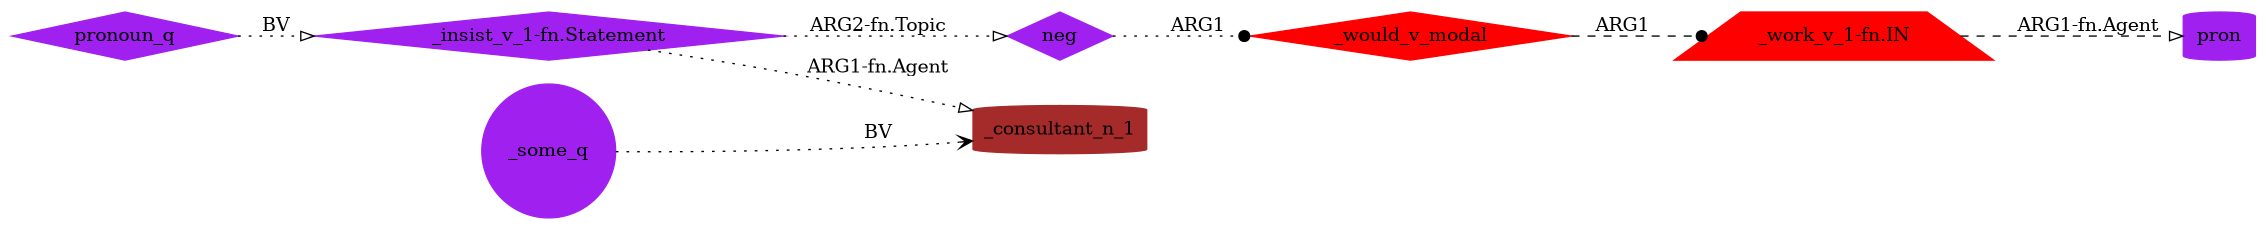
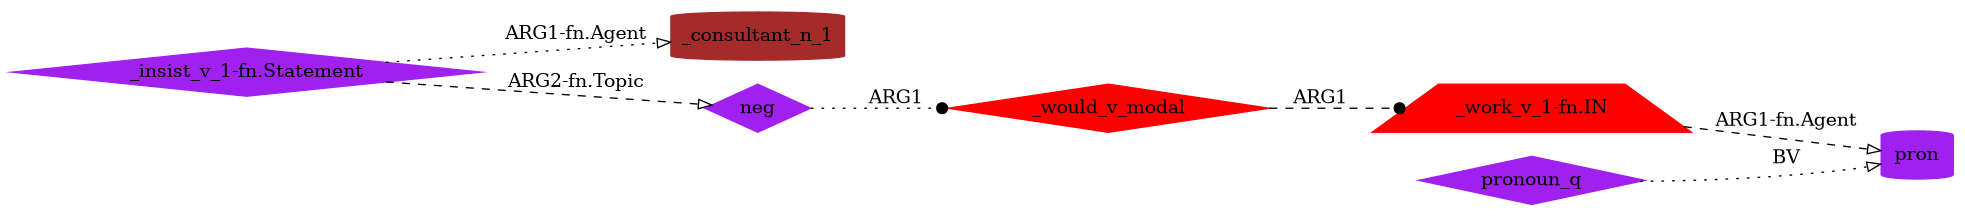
(269, 36) -> (1754, 178)
(888, 36) -> (542, 93)
(549, 151) -> none
